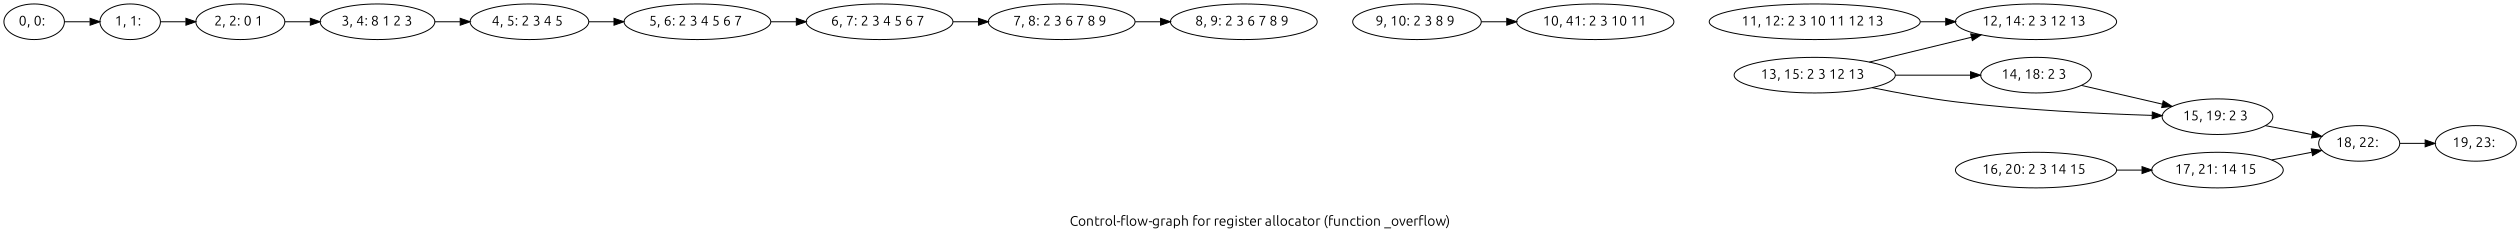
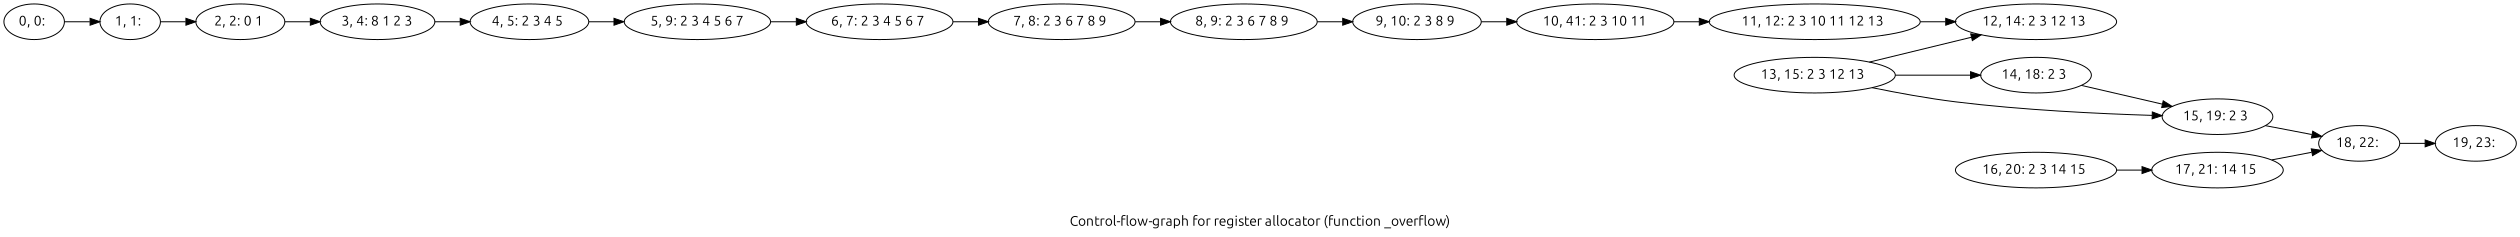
(697, 22) -> (697, 22)
none -> (1330, 22)
none -> (1686, 22)
